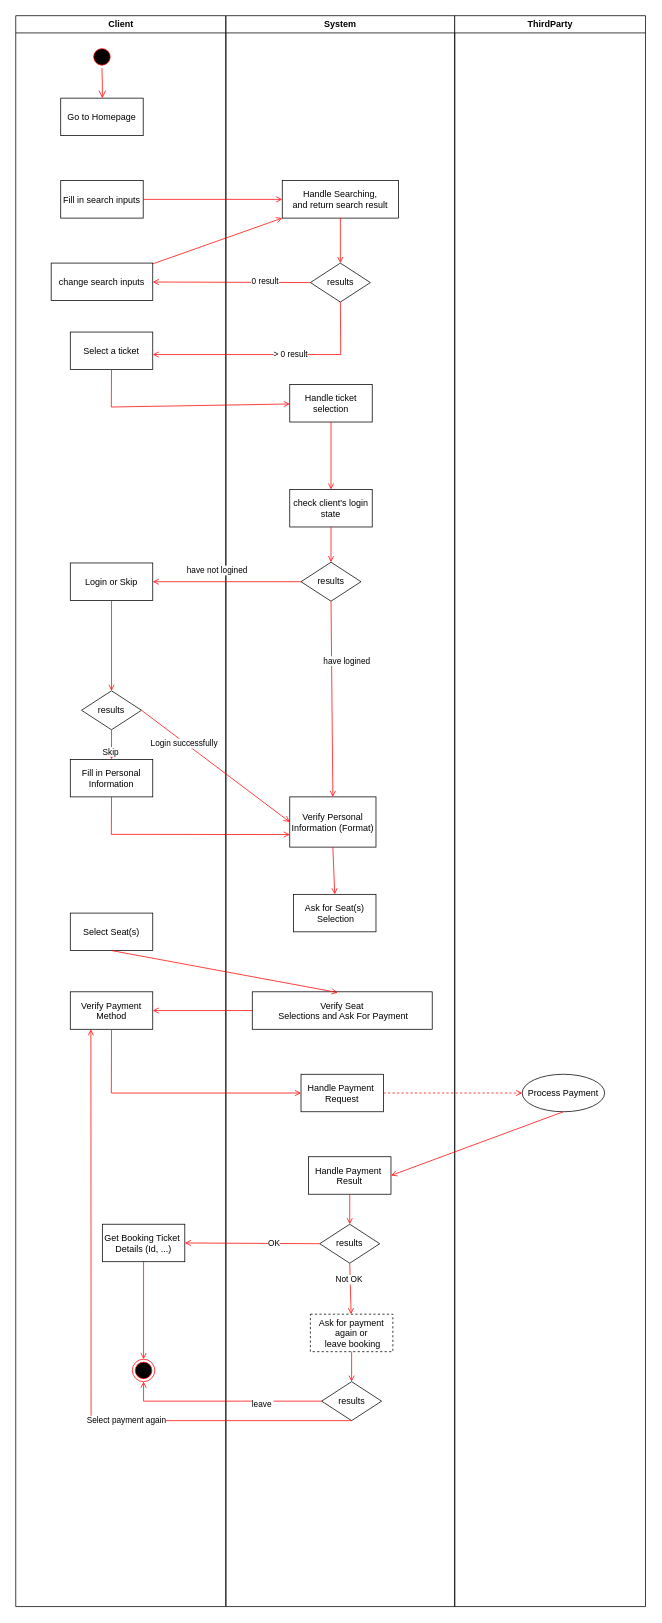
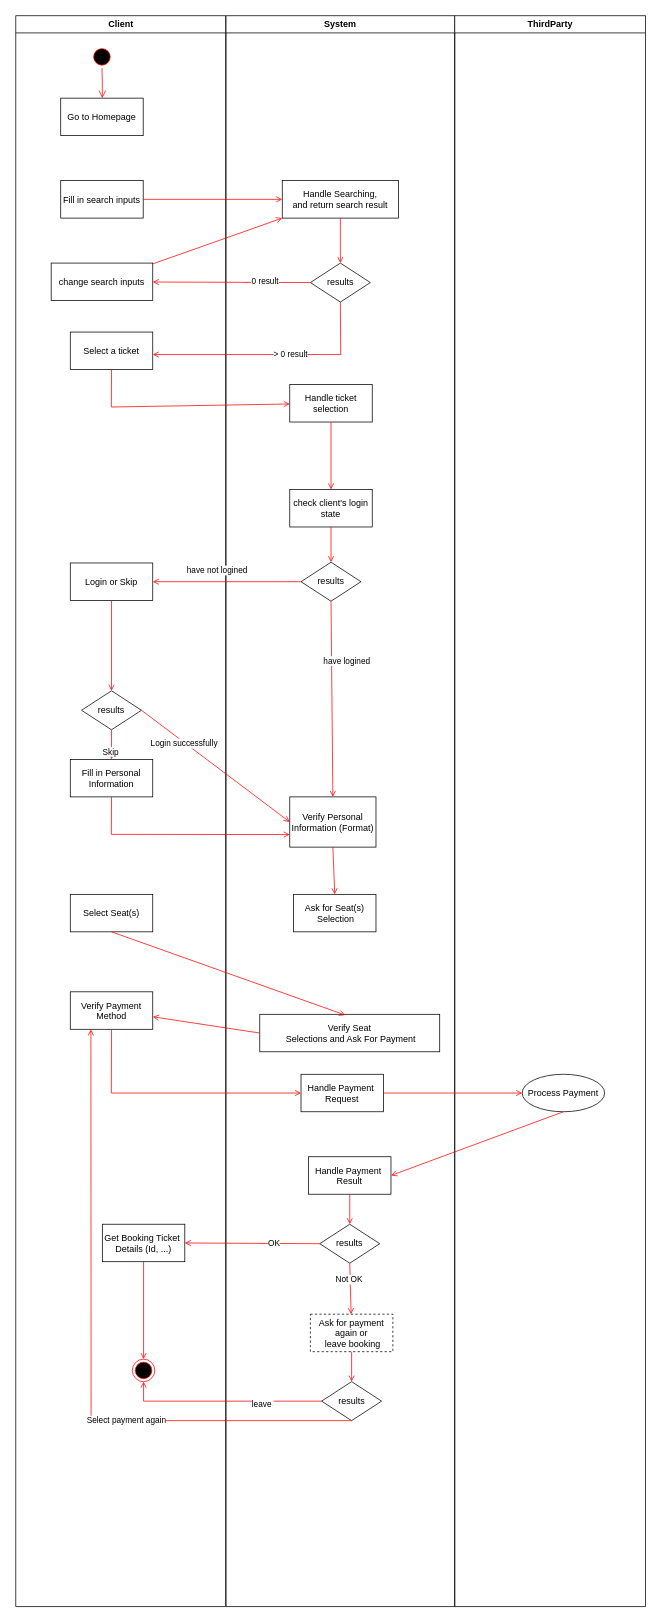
(112, 932) -> (112, 913)
(342, 1011) -> (350, 1033)
(451, 1093) -> (451, 1093)
